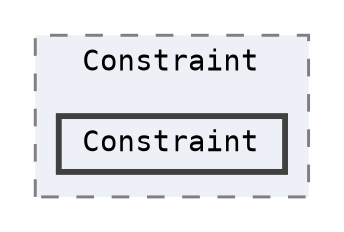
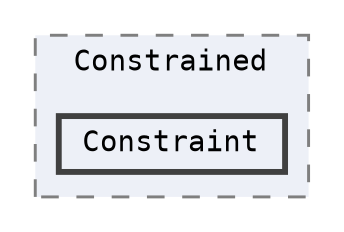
(172, 63) -> (172, 63)
